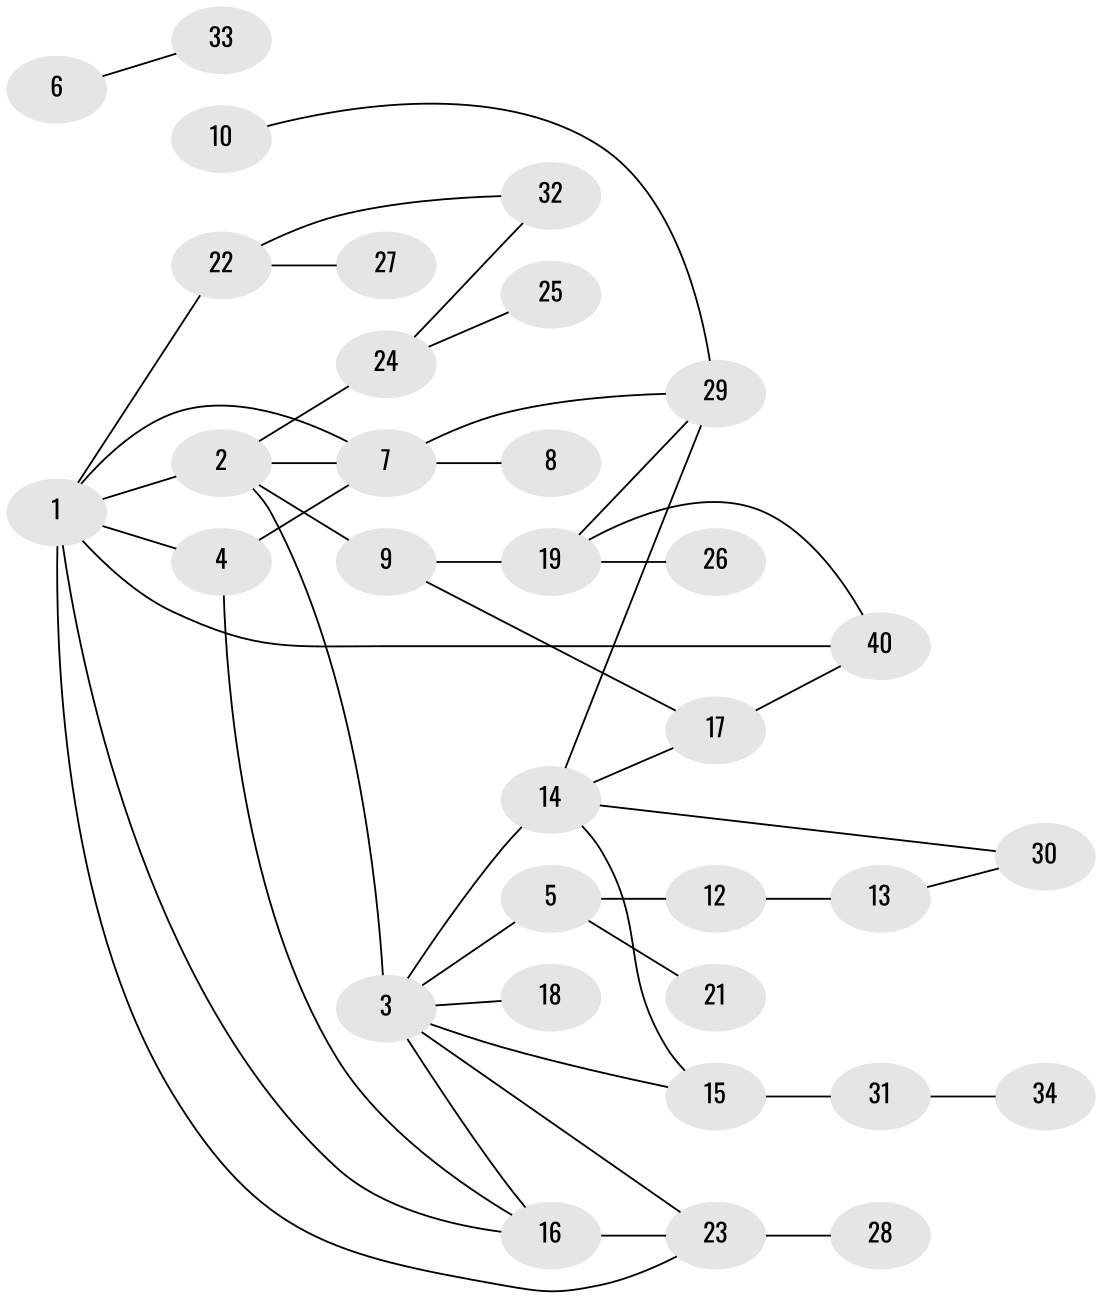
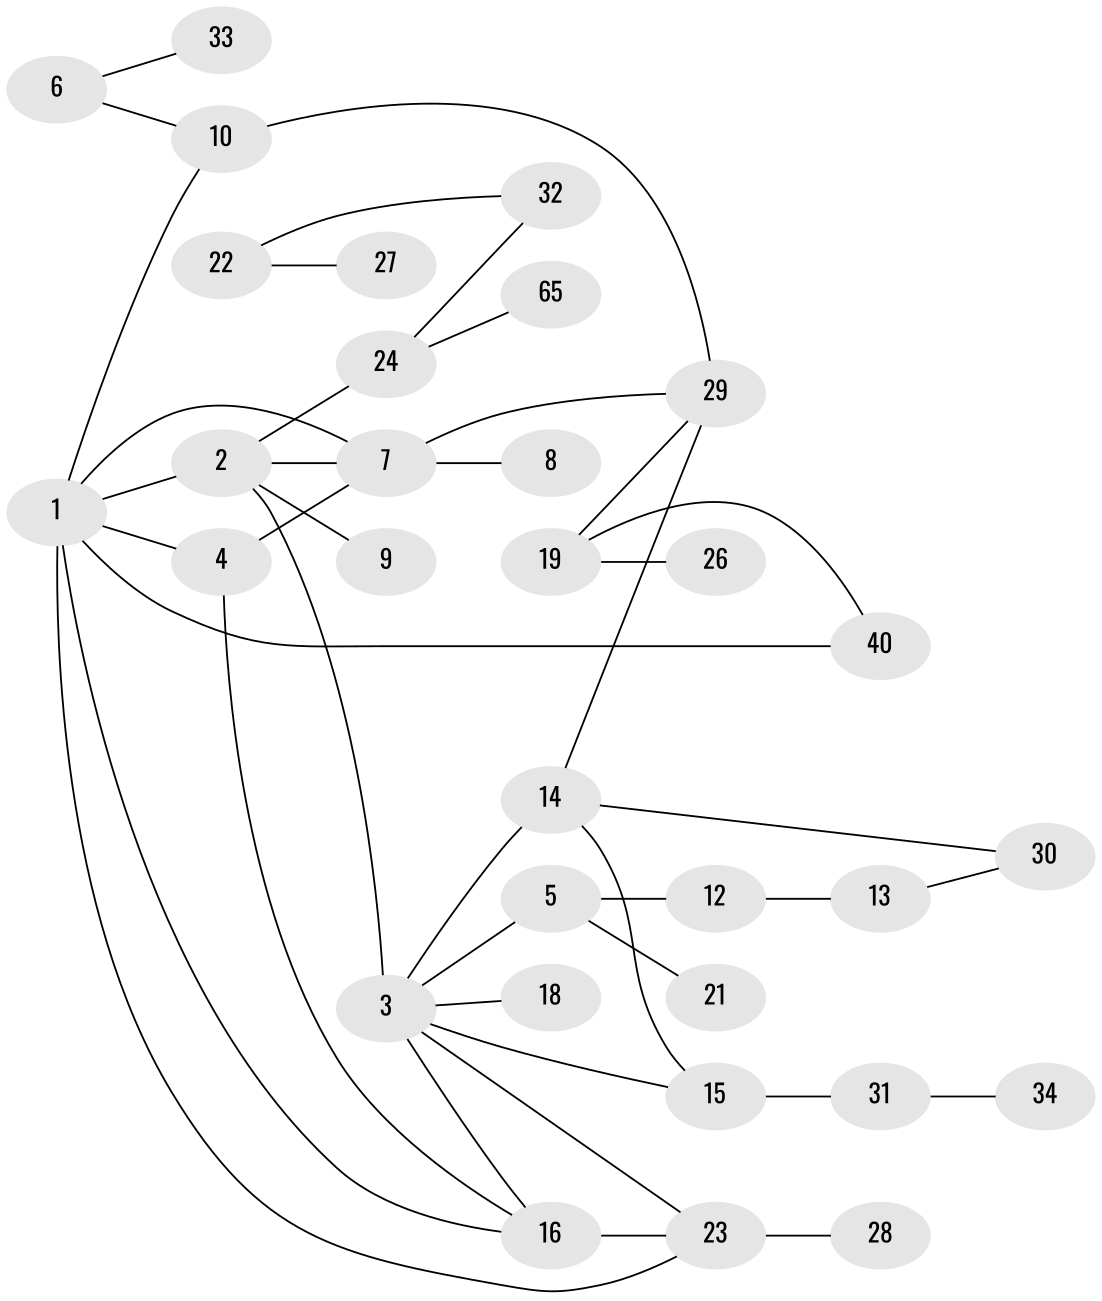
none -> (139, 115)
(551, 295) -> (551, 295)
(139, 389) -> (126, 321)
(469, 562) -> none
(716, 730) -> none
